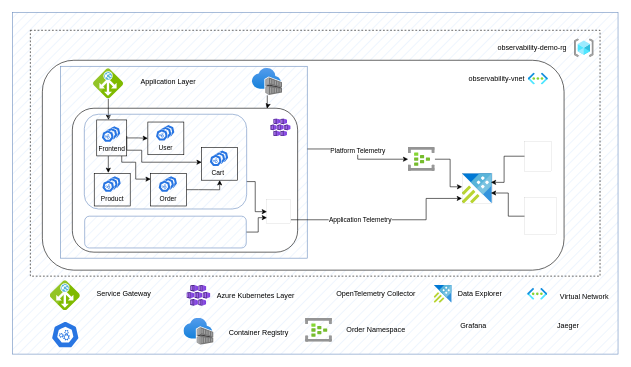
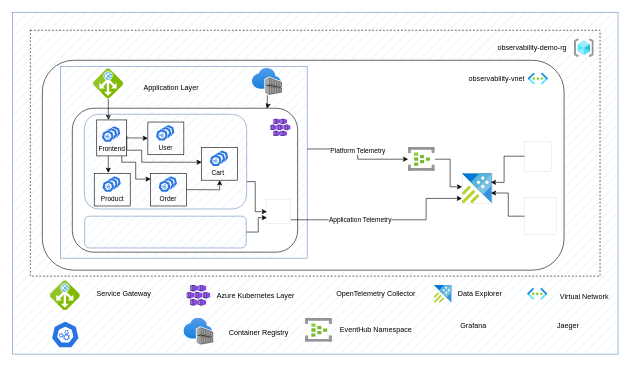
(168, 82) -> (171, 88)
(376, 330) -> (376, 330)
